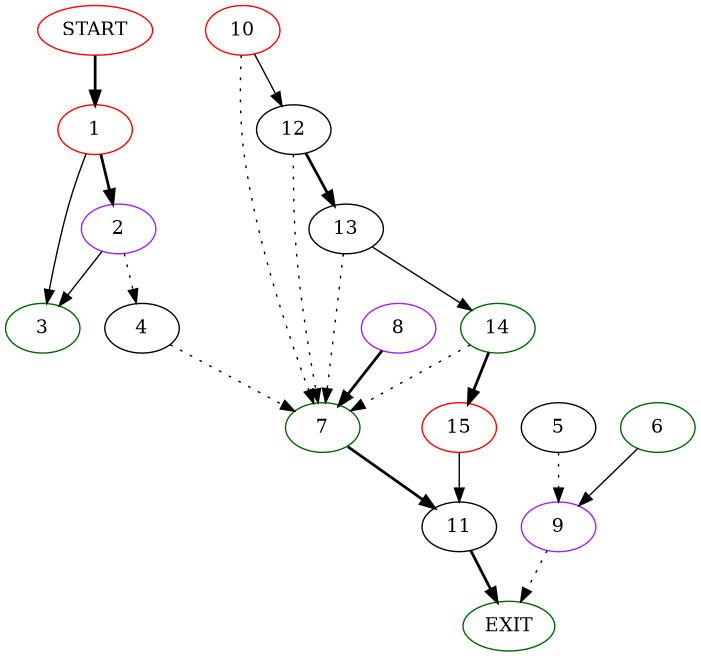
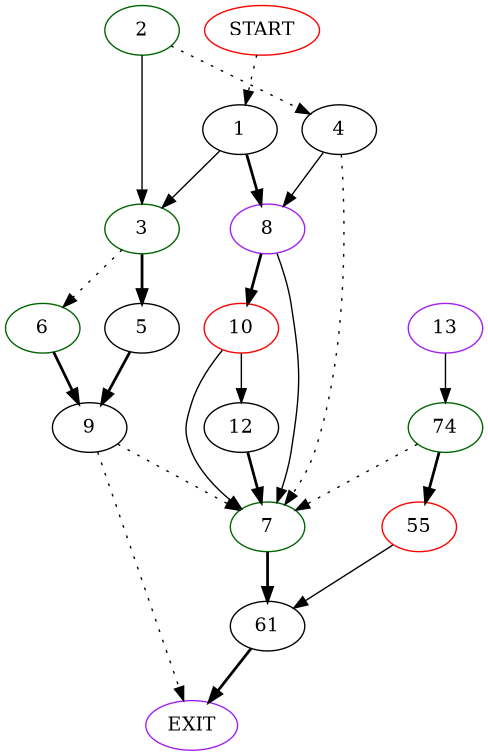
(95, 73) -> (253, 73)
(95, 130) -> (240, 130)
(105, 172) -> (252, 173)
(317, 173) -> none
none -> (308, 174)
(258, 226) -> (186, 428)
(119, 229) -> (142, 30)
(346, 229) -> (445, 328)
none -> (142, 272)
none -> (256, 272)
(298, 272) -> (253, 470)
none -> (98, 274)
(335, 321) -> (172, 474)
(498, 328) -> (445, 428)
(365, 372) -> (298, 371)
(459, 428) -> (419, 527)
(559, 470) -> (119, 372)
(613, 472) -> (63, 371)
(459, 527) -> (268, 626)
(559, 527) -> (90, 428)
(509, 626) -> (192, 725)
